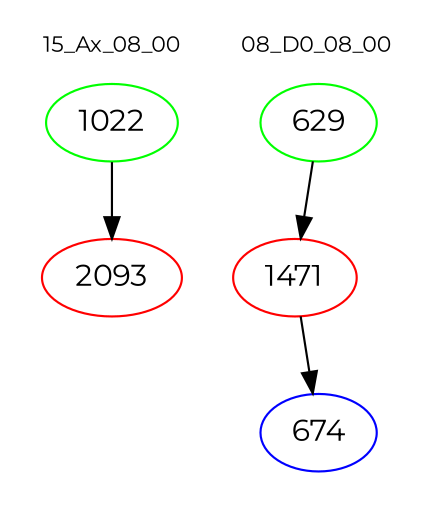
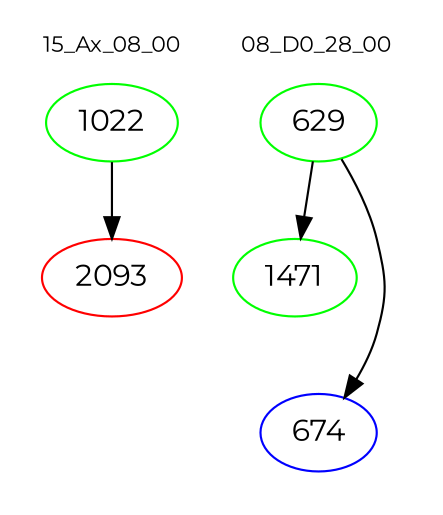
(316, 46) -> (316, 46)
(295, 278) -> (295, 278)
(305, 344) -> (383, 268)
